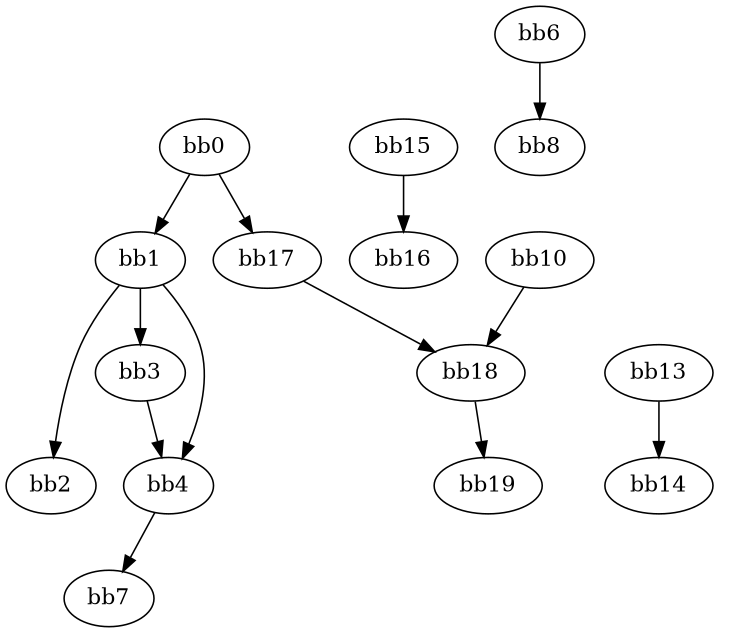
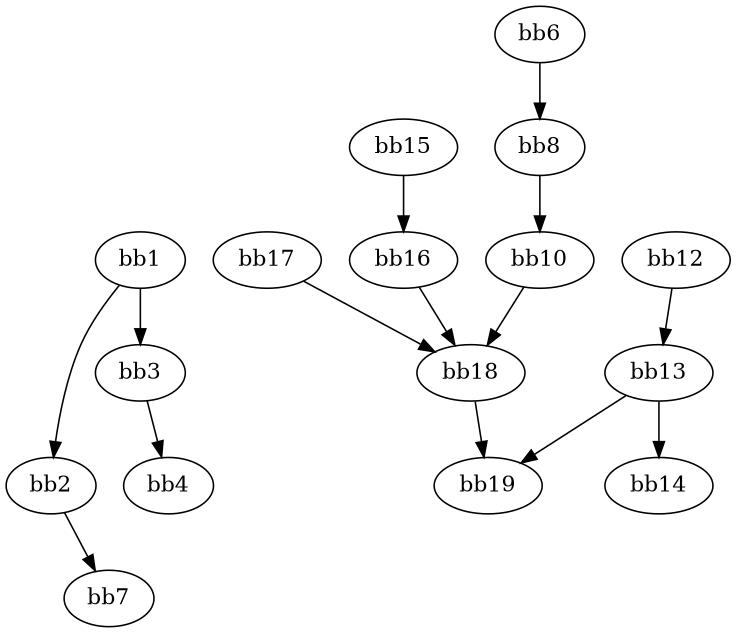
(205, 147) -> none
none -> (540, 196)
none -> (676, 260)
none -> (433, 309)
(203, 360) -> none
none -> (580, 425)
(143, 535) -> (76, 535)
